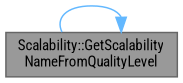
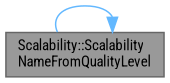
(92, 55) -> (85, 55)
